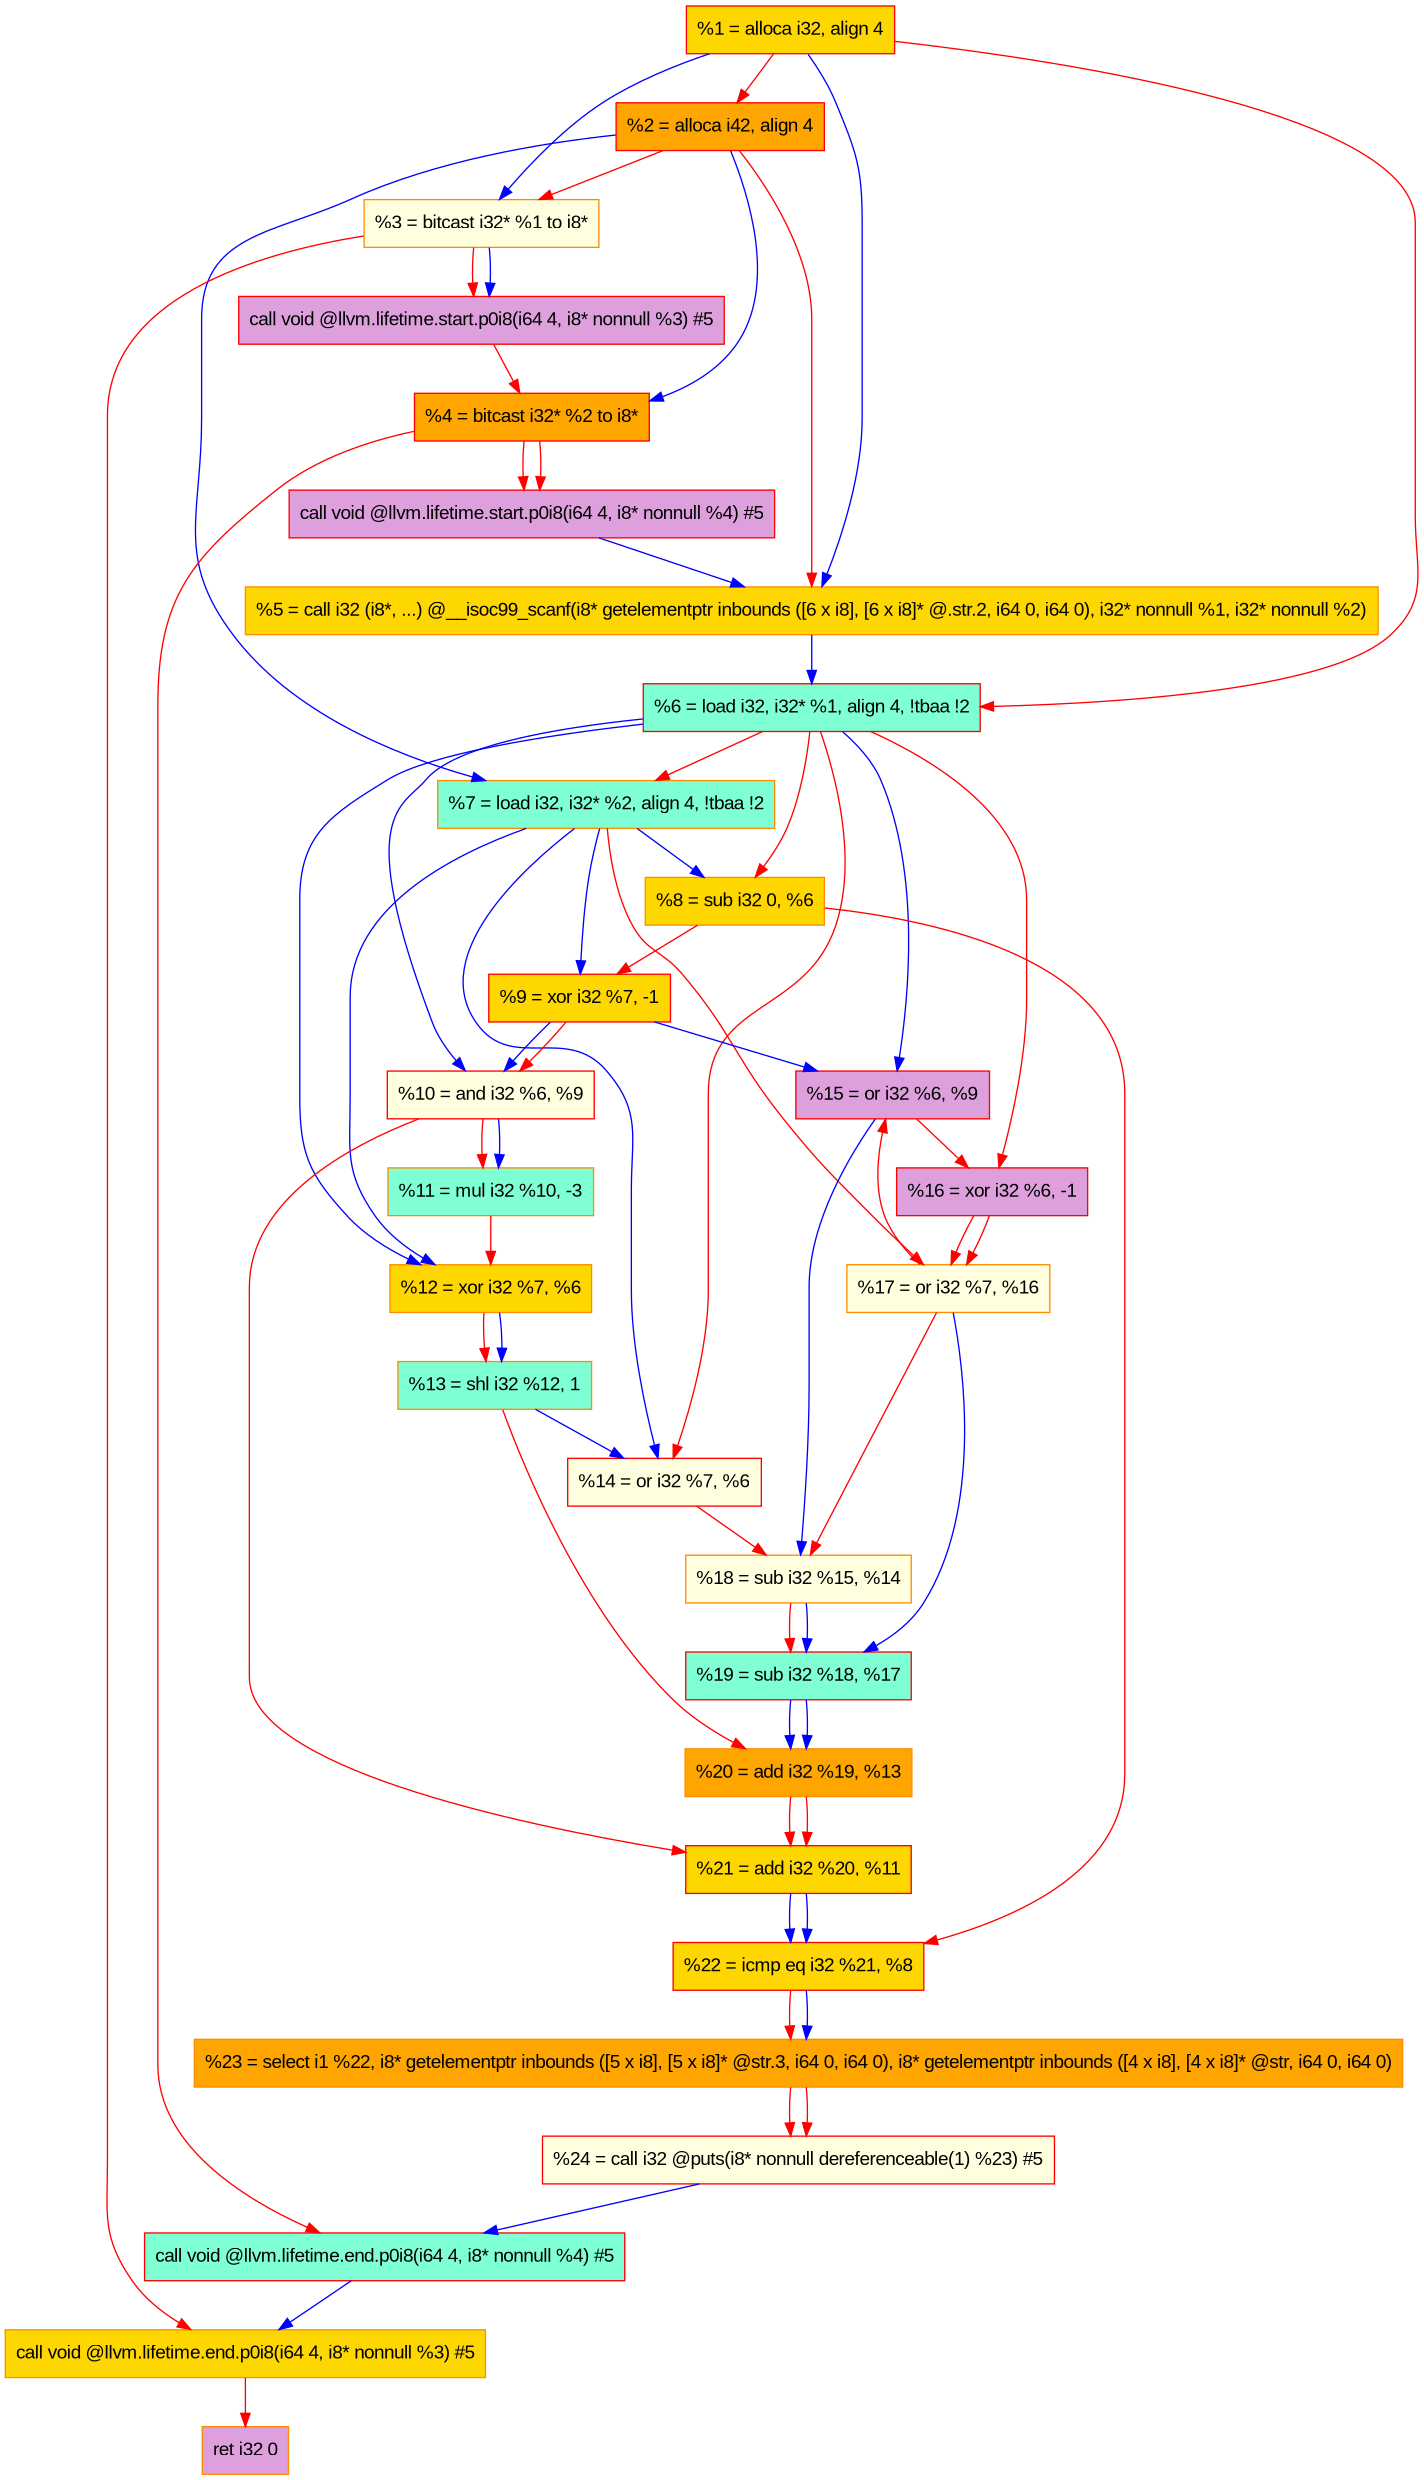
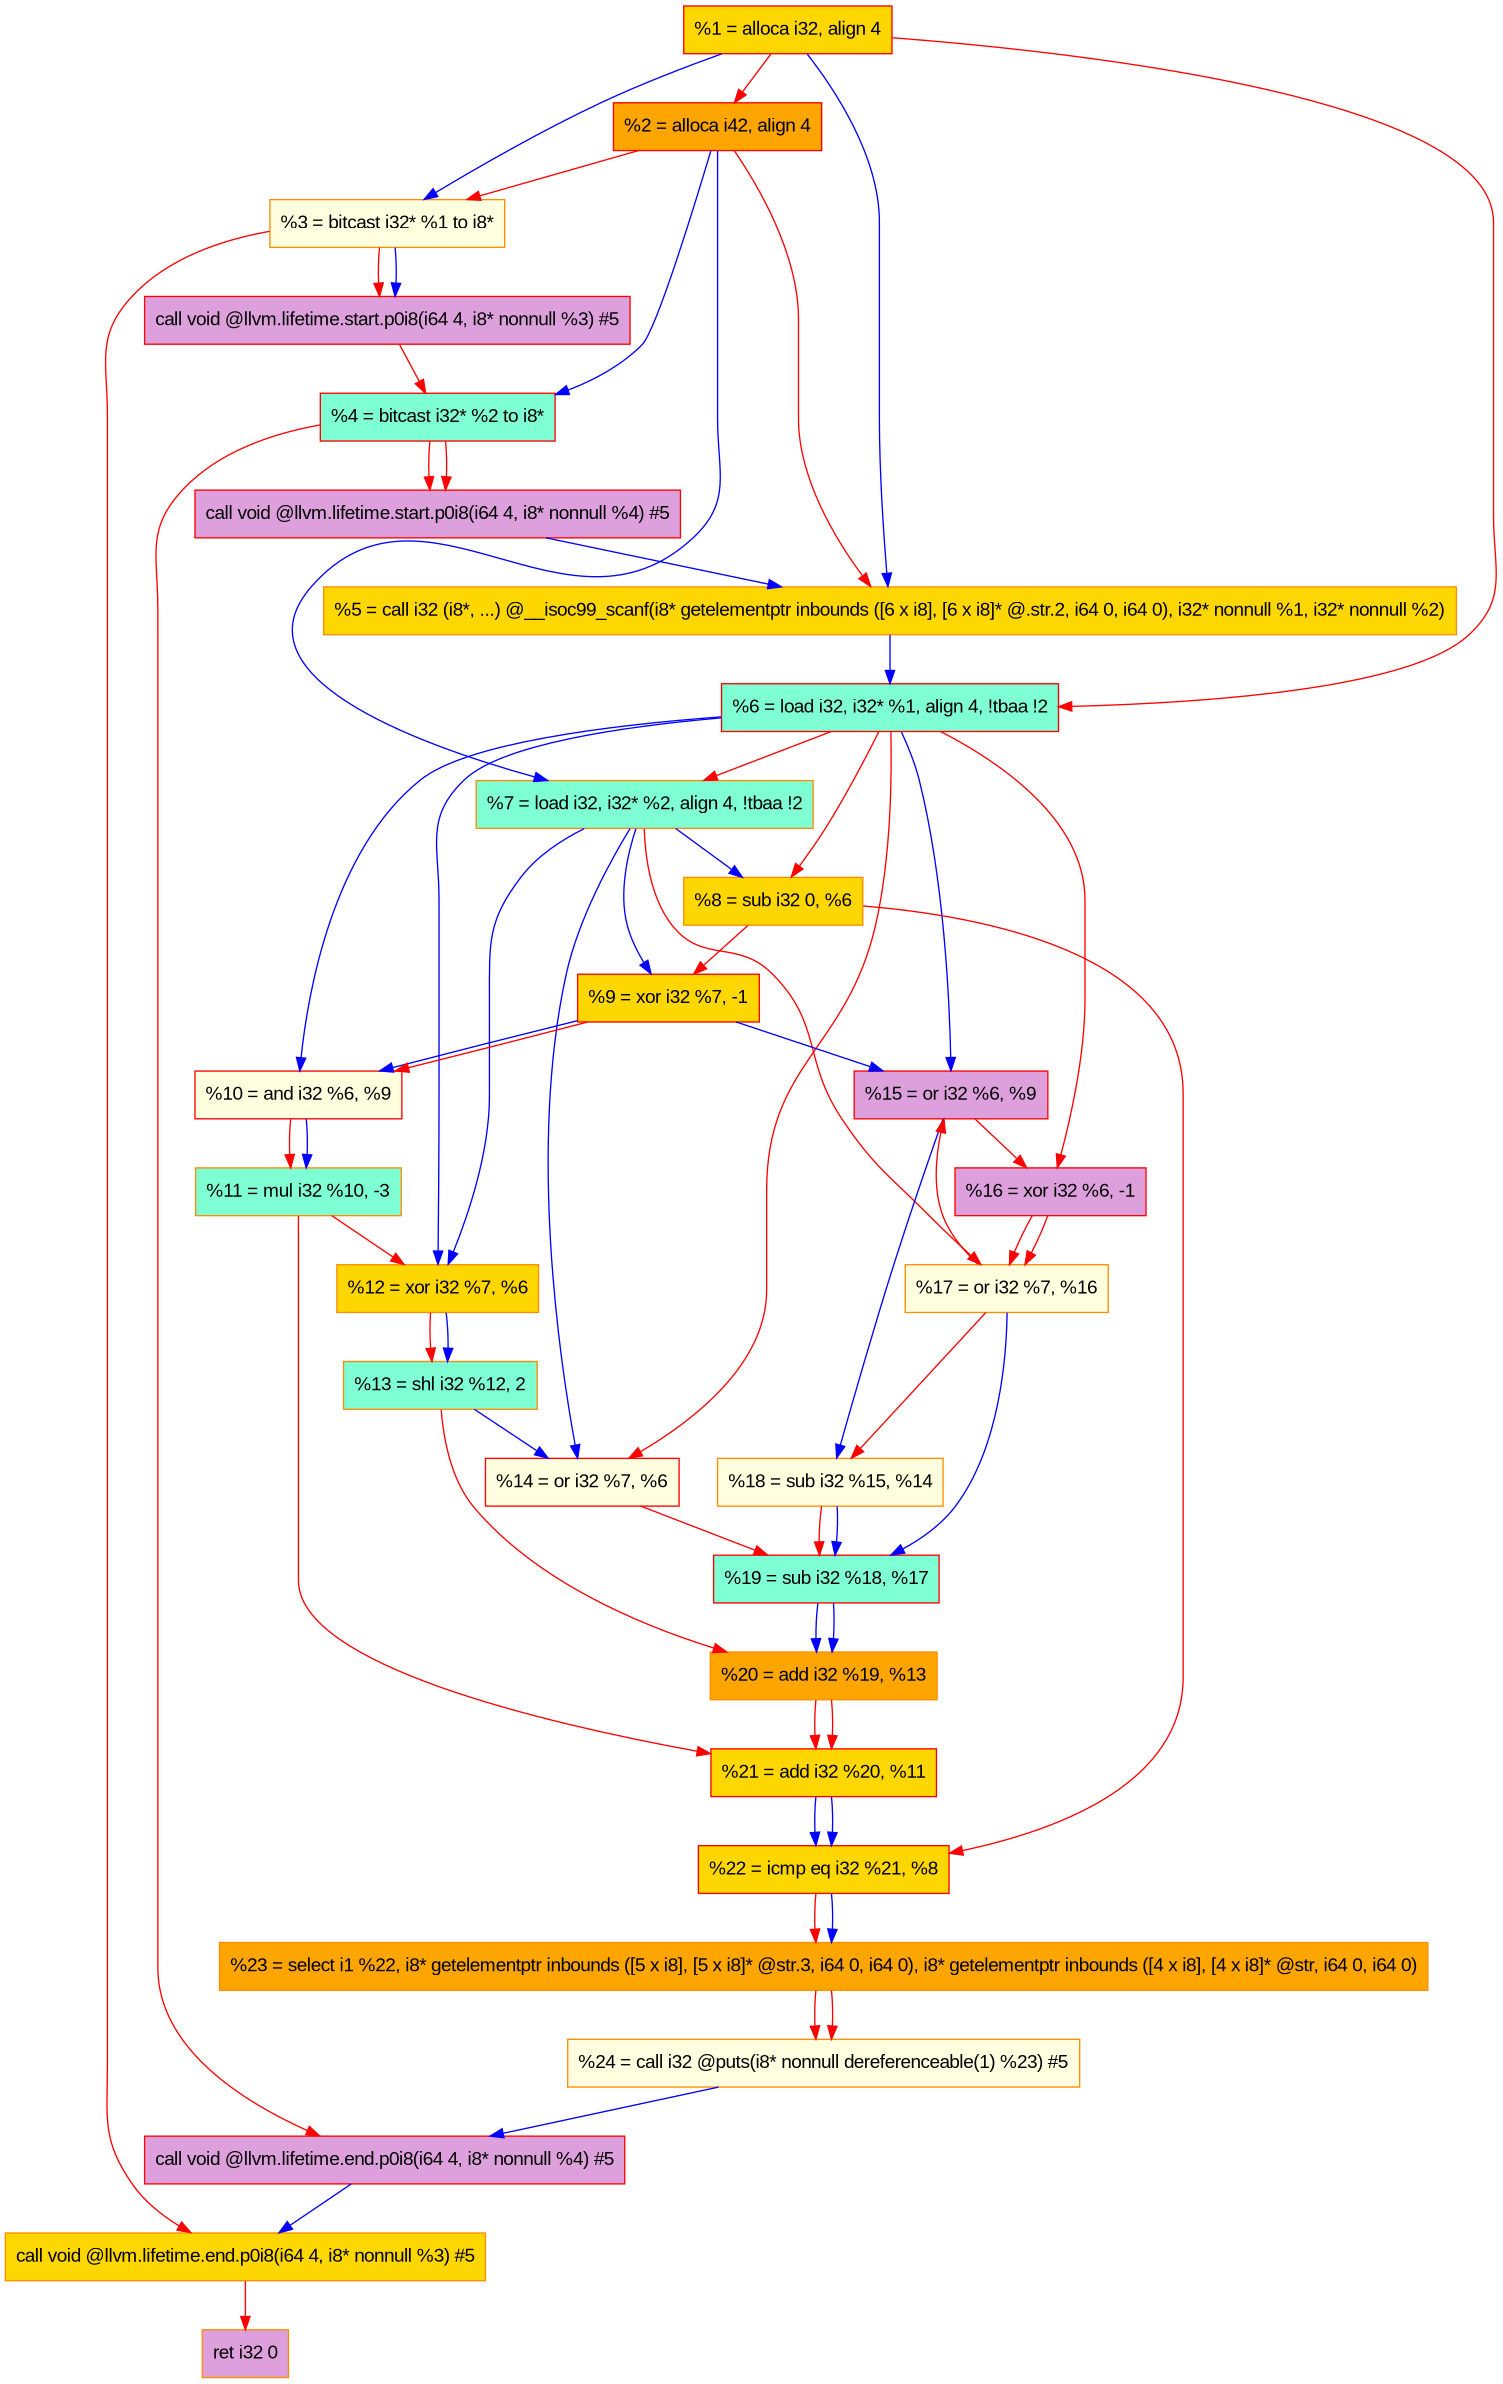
(532, 417) -> (438, 417)
(495, 1385) -> (440, 1385)
(726, 1527) -> (698, 1528)
(249, 1593) -> (317, 1618)
(798, 2160) -> (824, 2063)
(385, 2257) -> (385, 2160)
